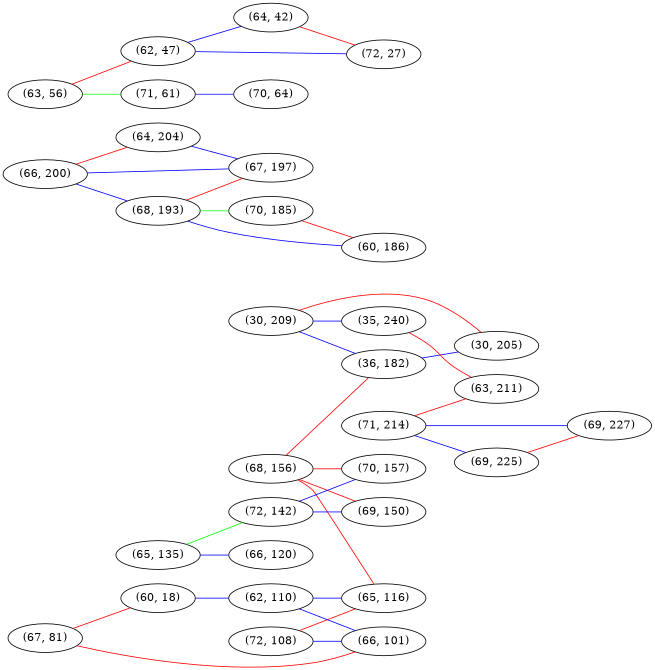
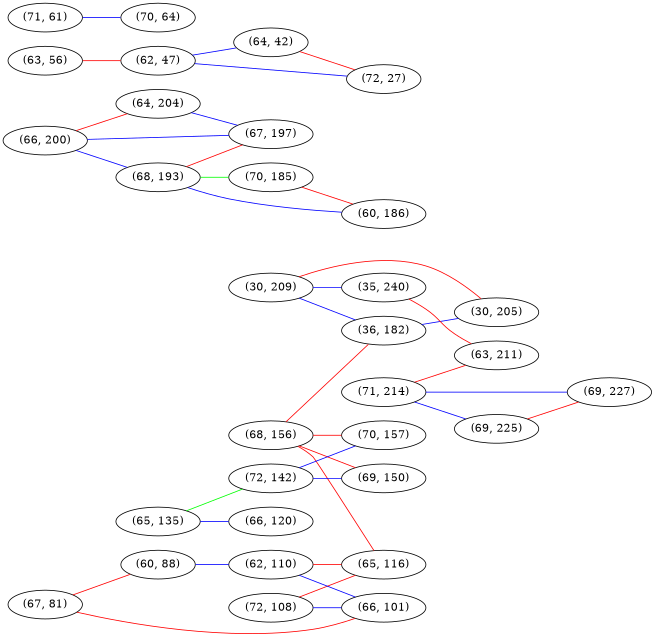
(102, 94) -> none
(158, 598) -> (158, 565)
(327, 598) -> (327, 565)
